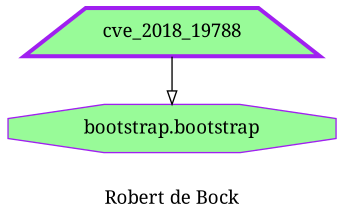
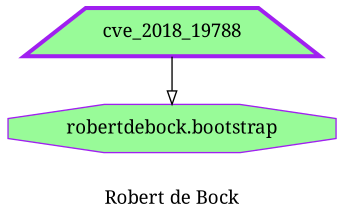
(172, 129) -> (172, 129)
